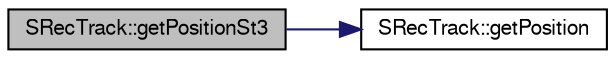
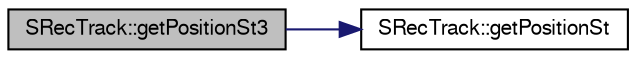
(484, 29) -> (495, 29)
